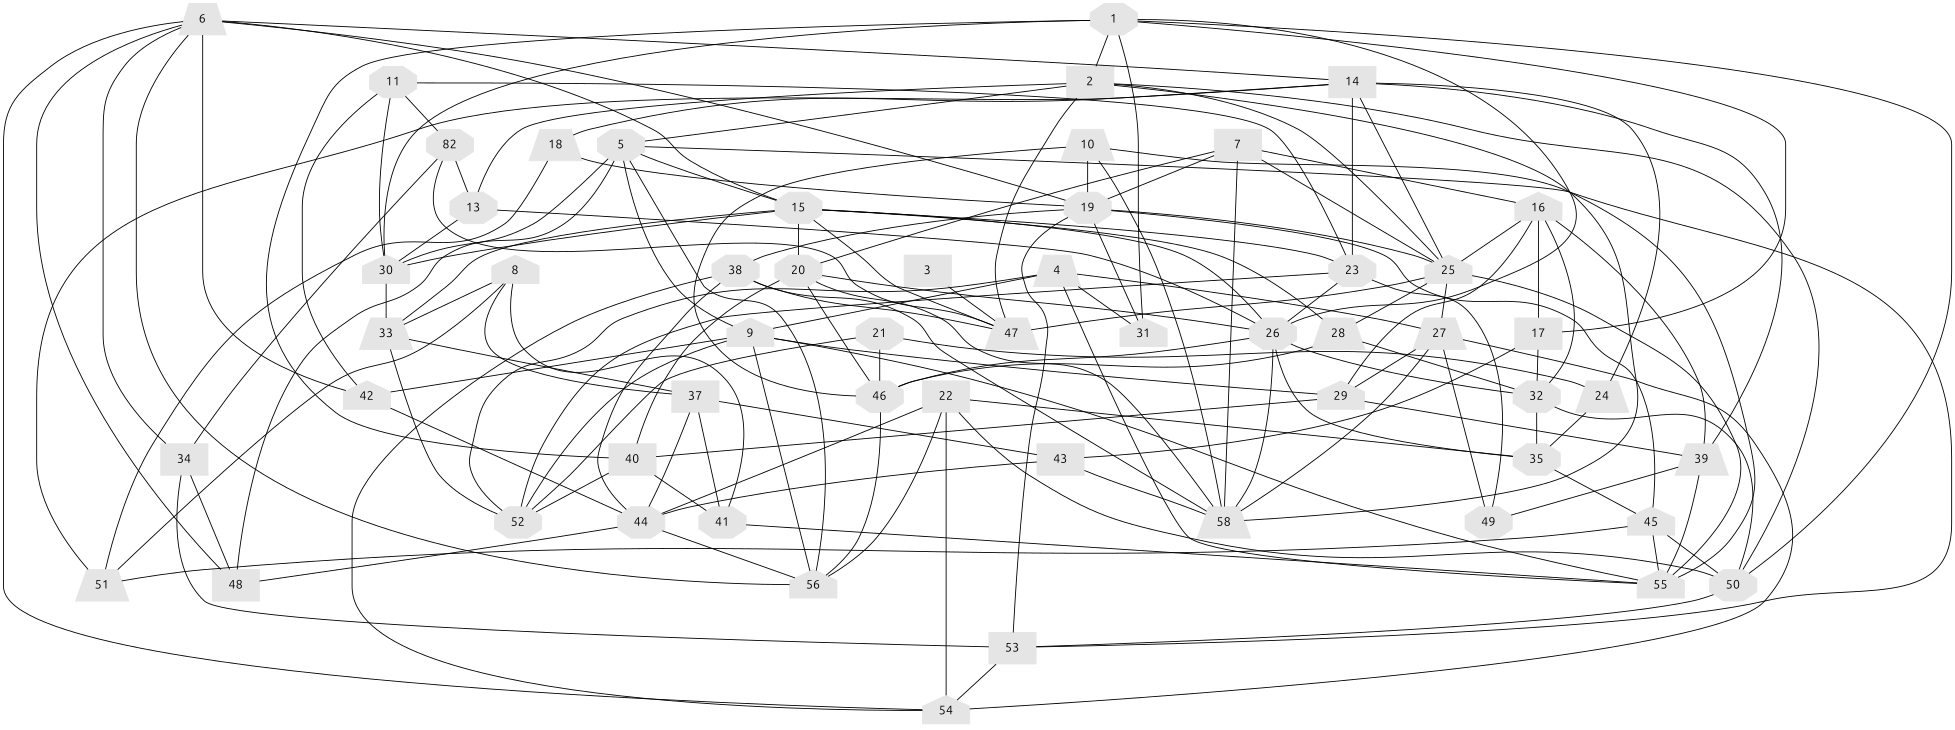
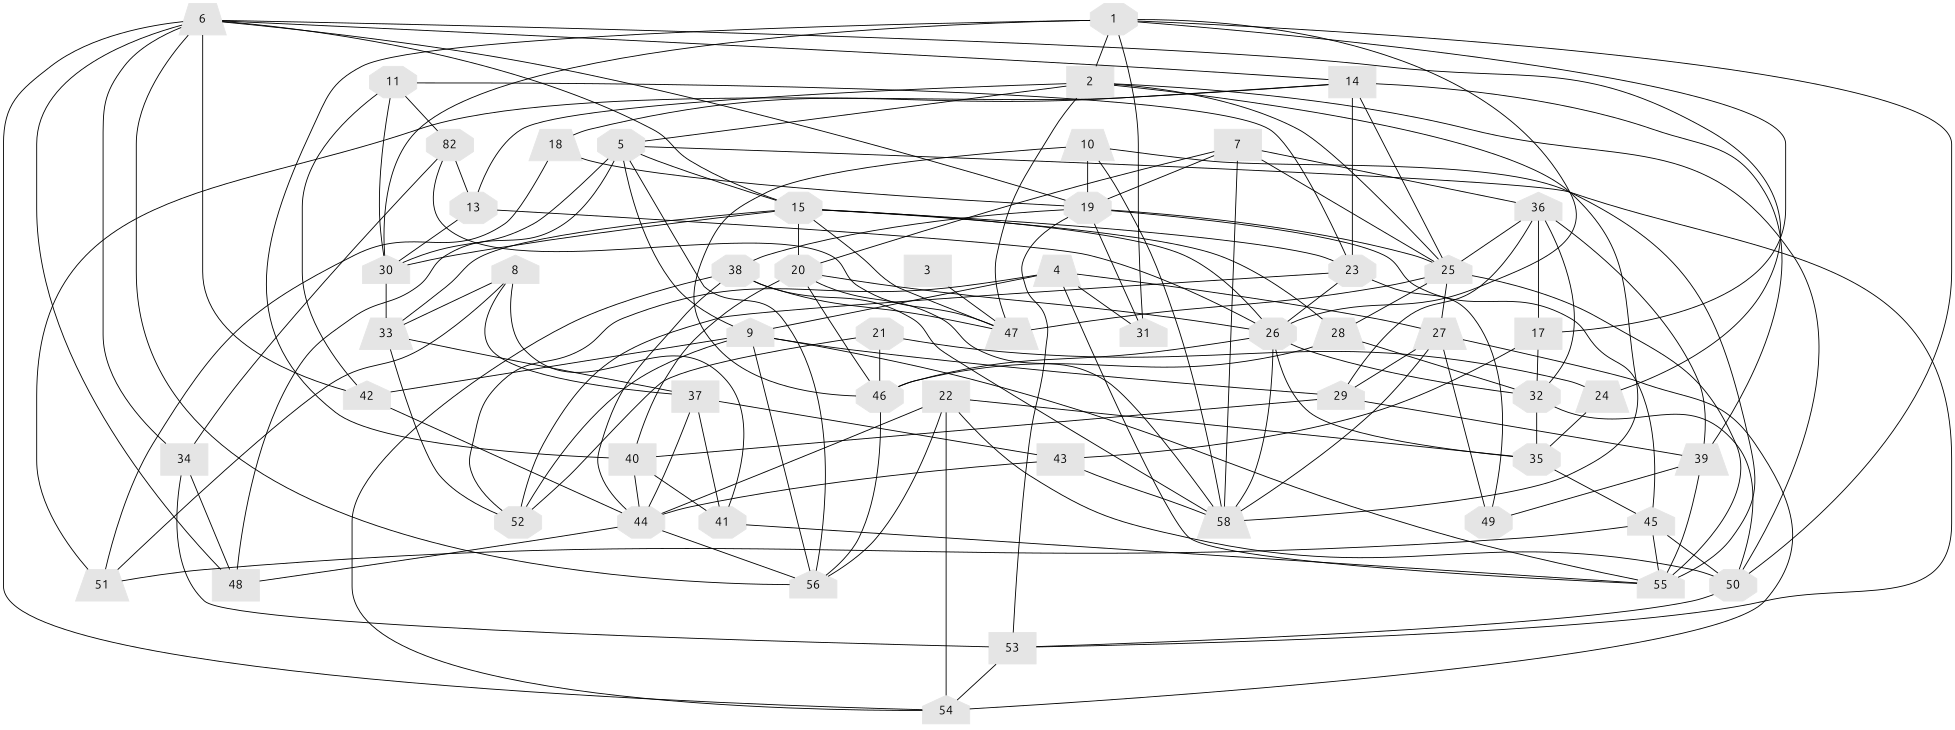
(1633, 130) -> (1155, 50)
(1538, 208) -> (1538, 208)
(567, 495) -> (637, 491)
